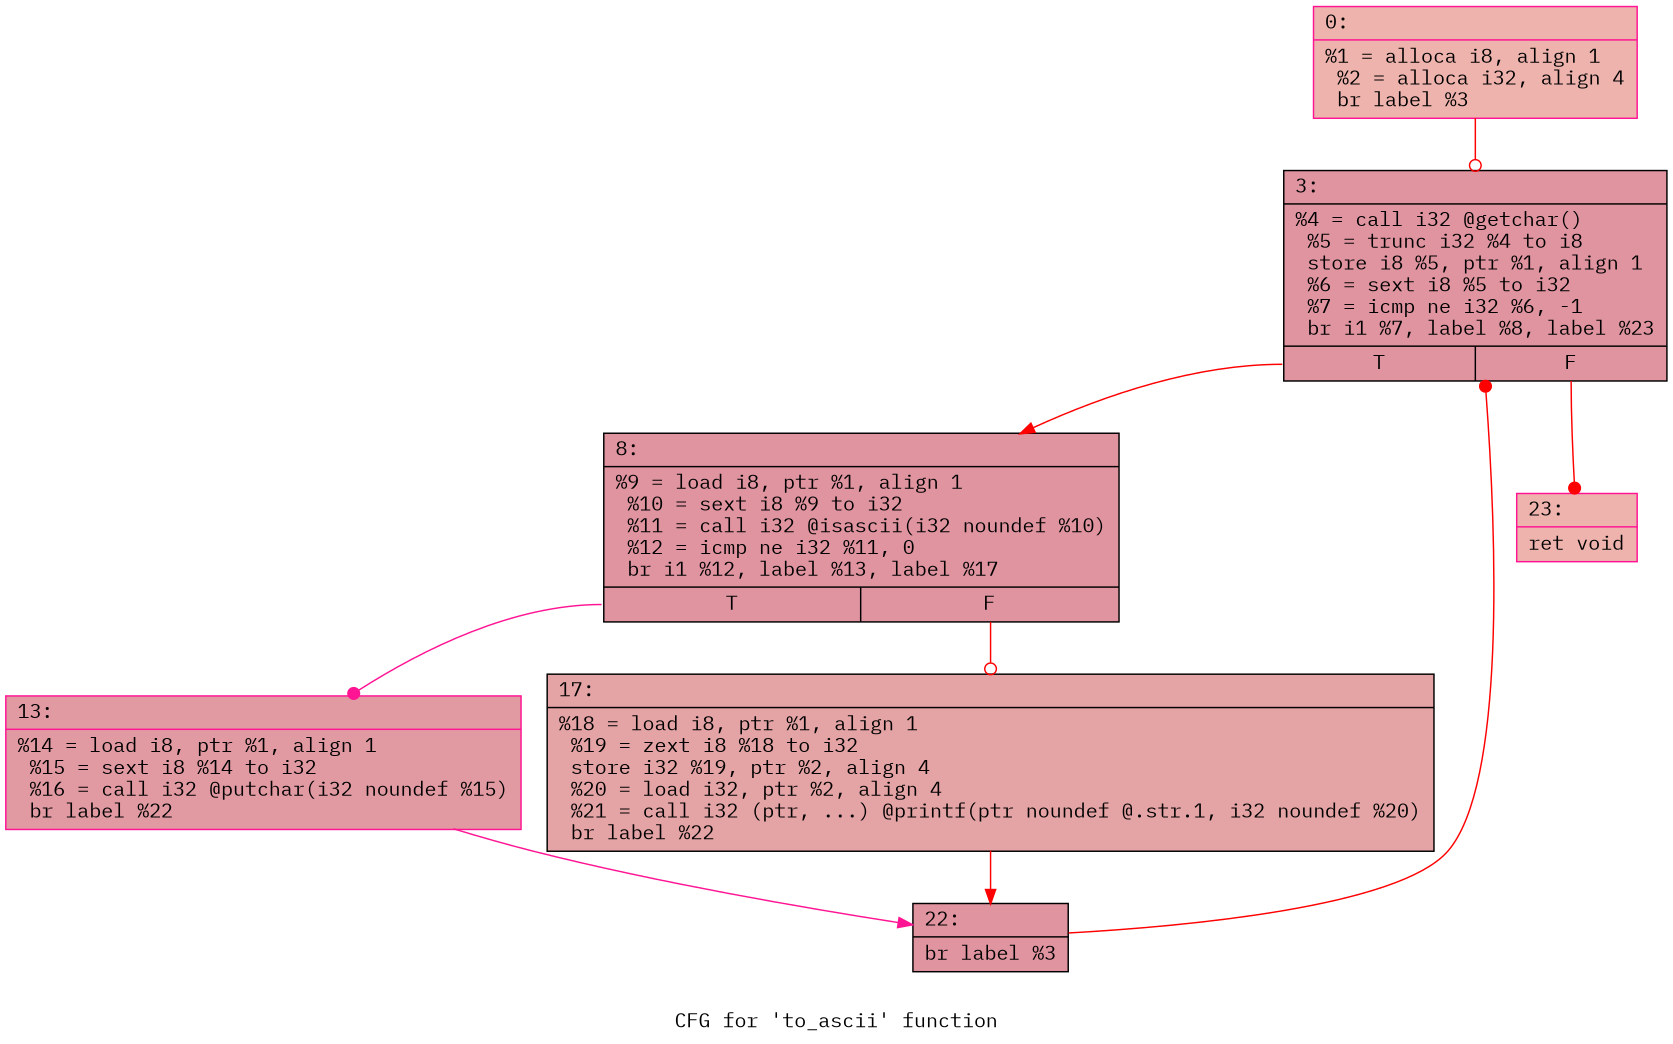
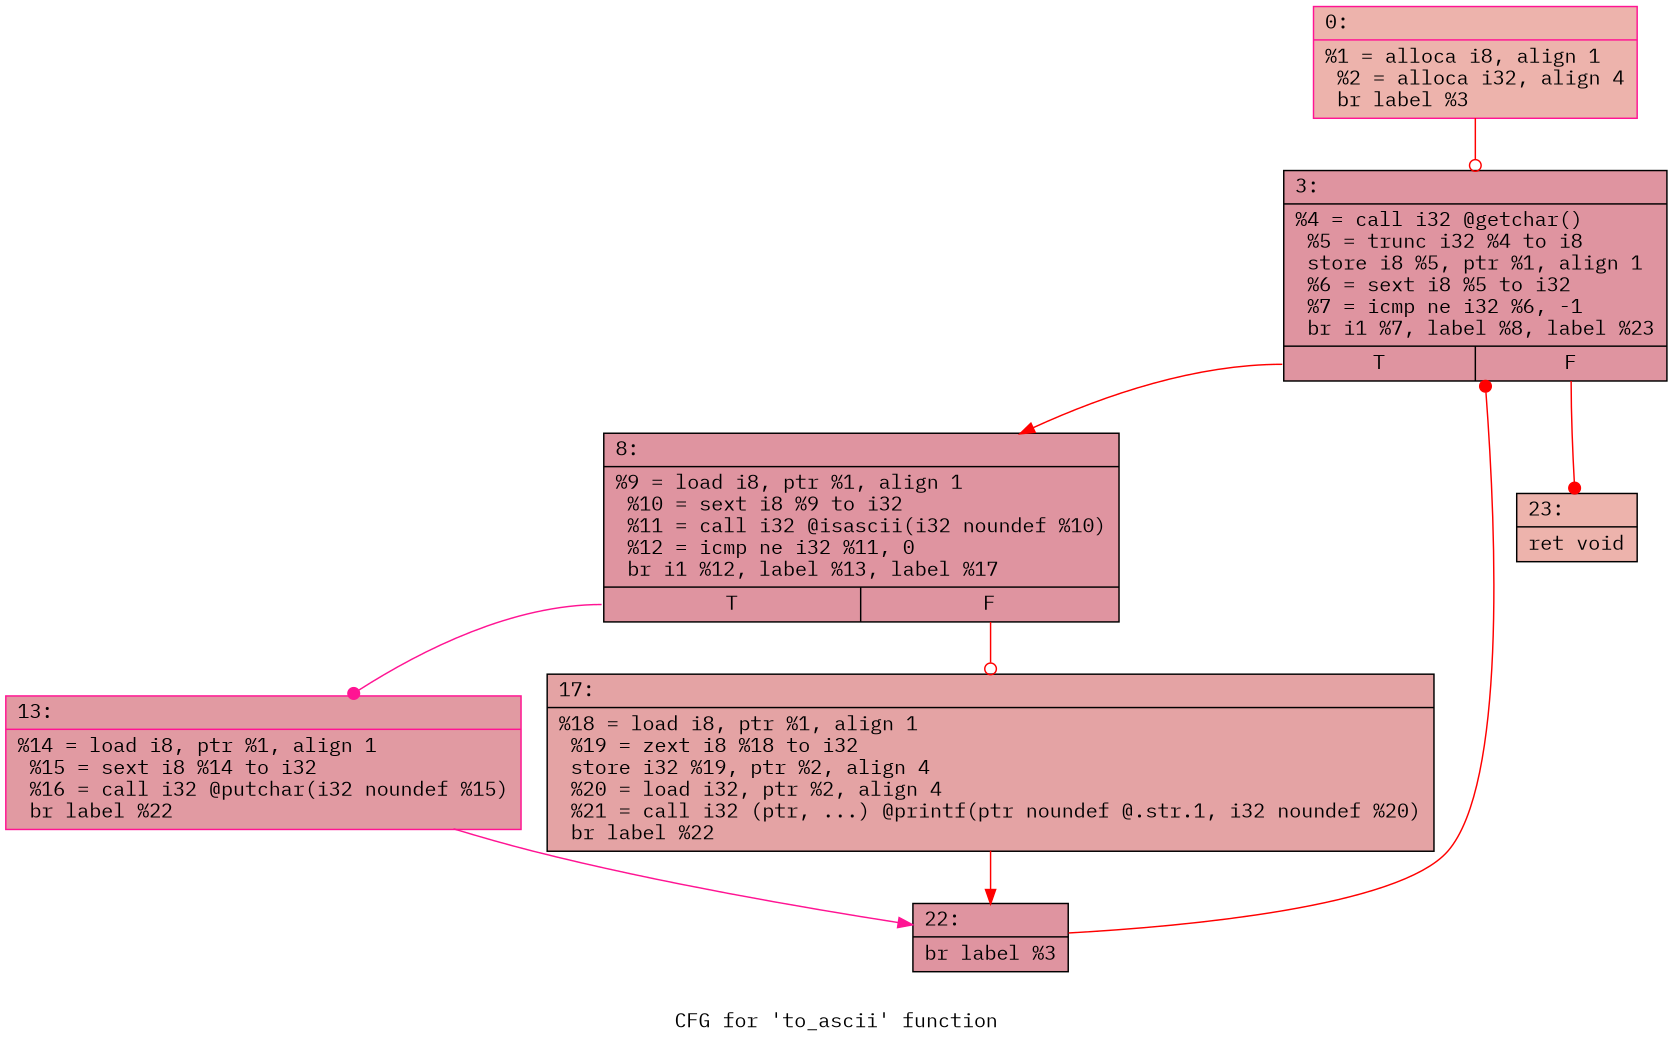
(1577, 528) -> (1577, 528)
